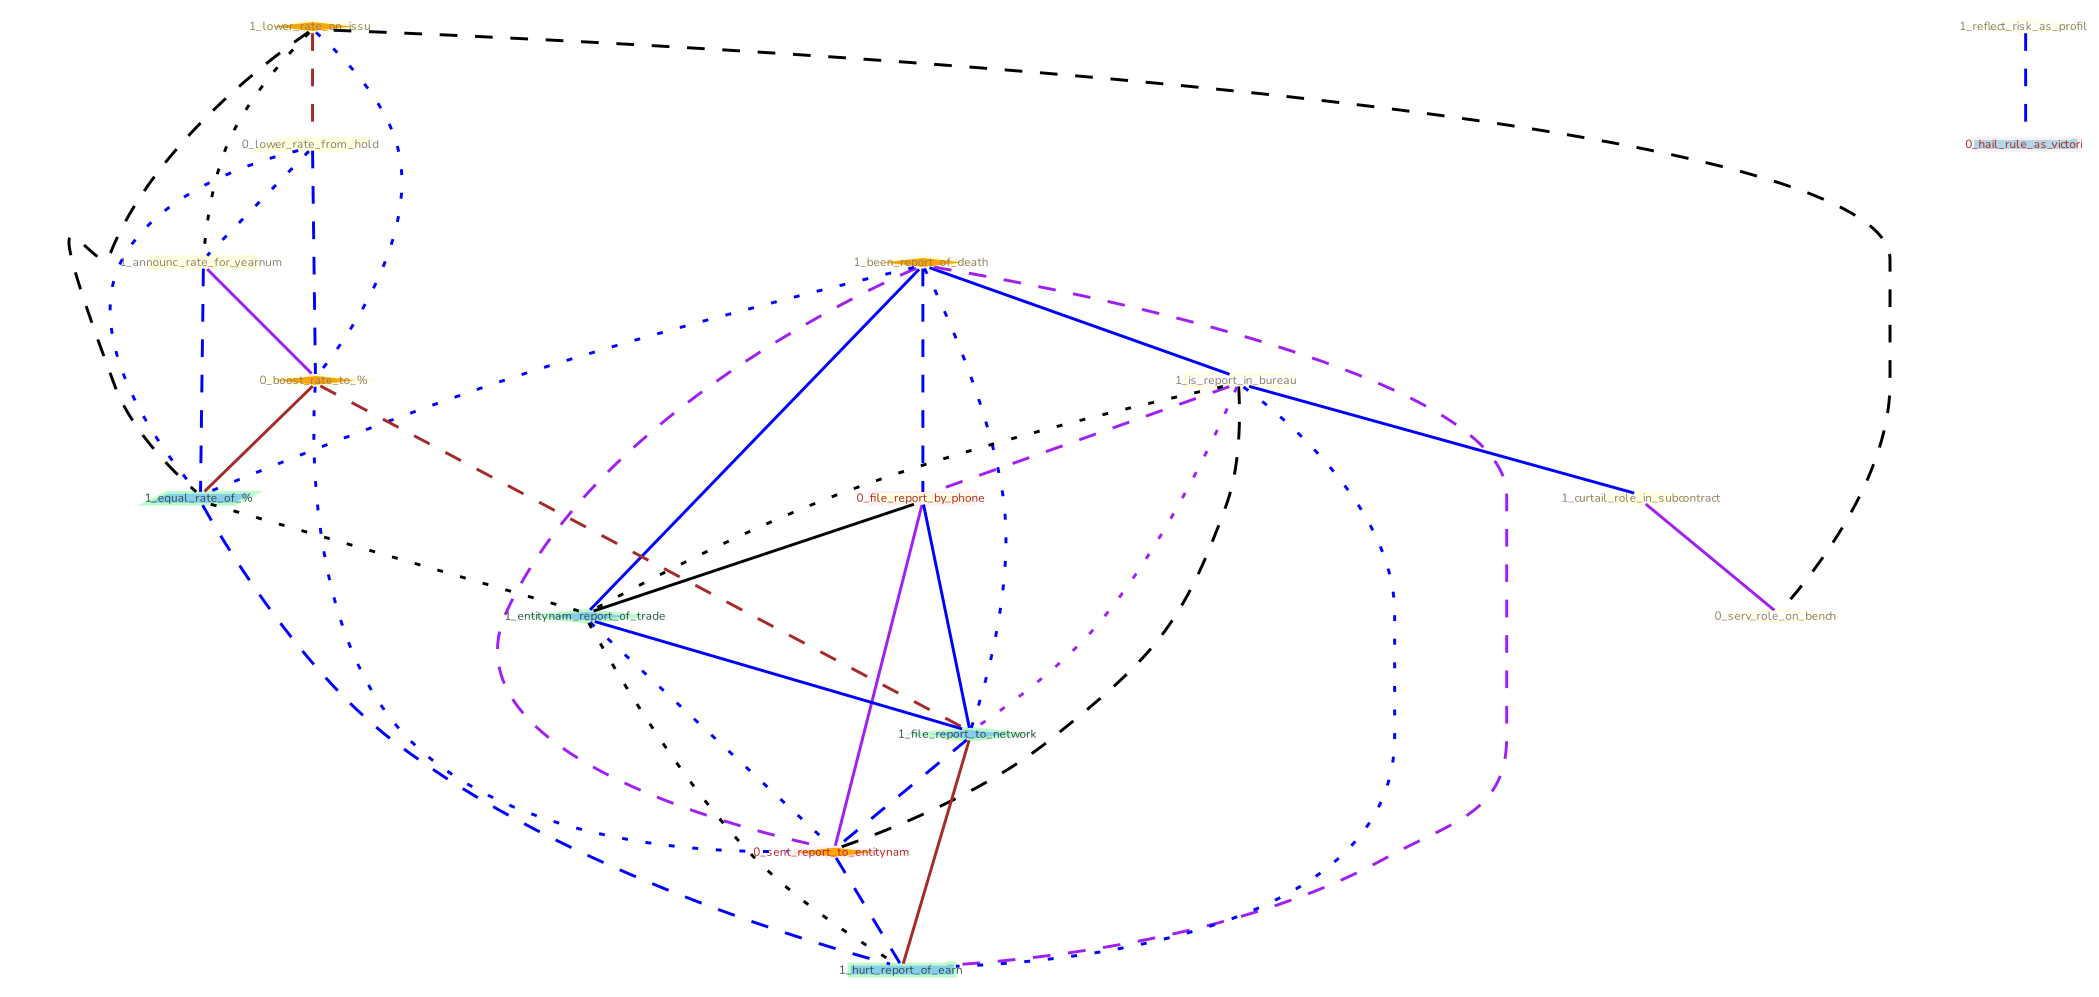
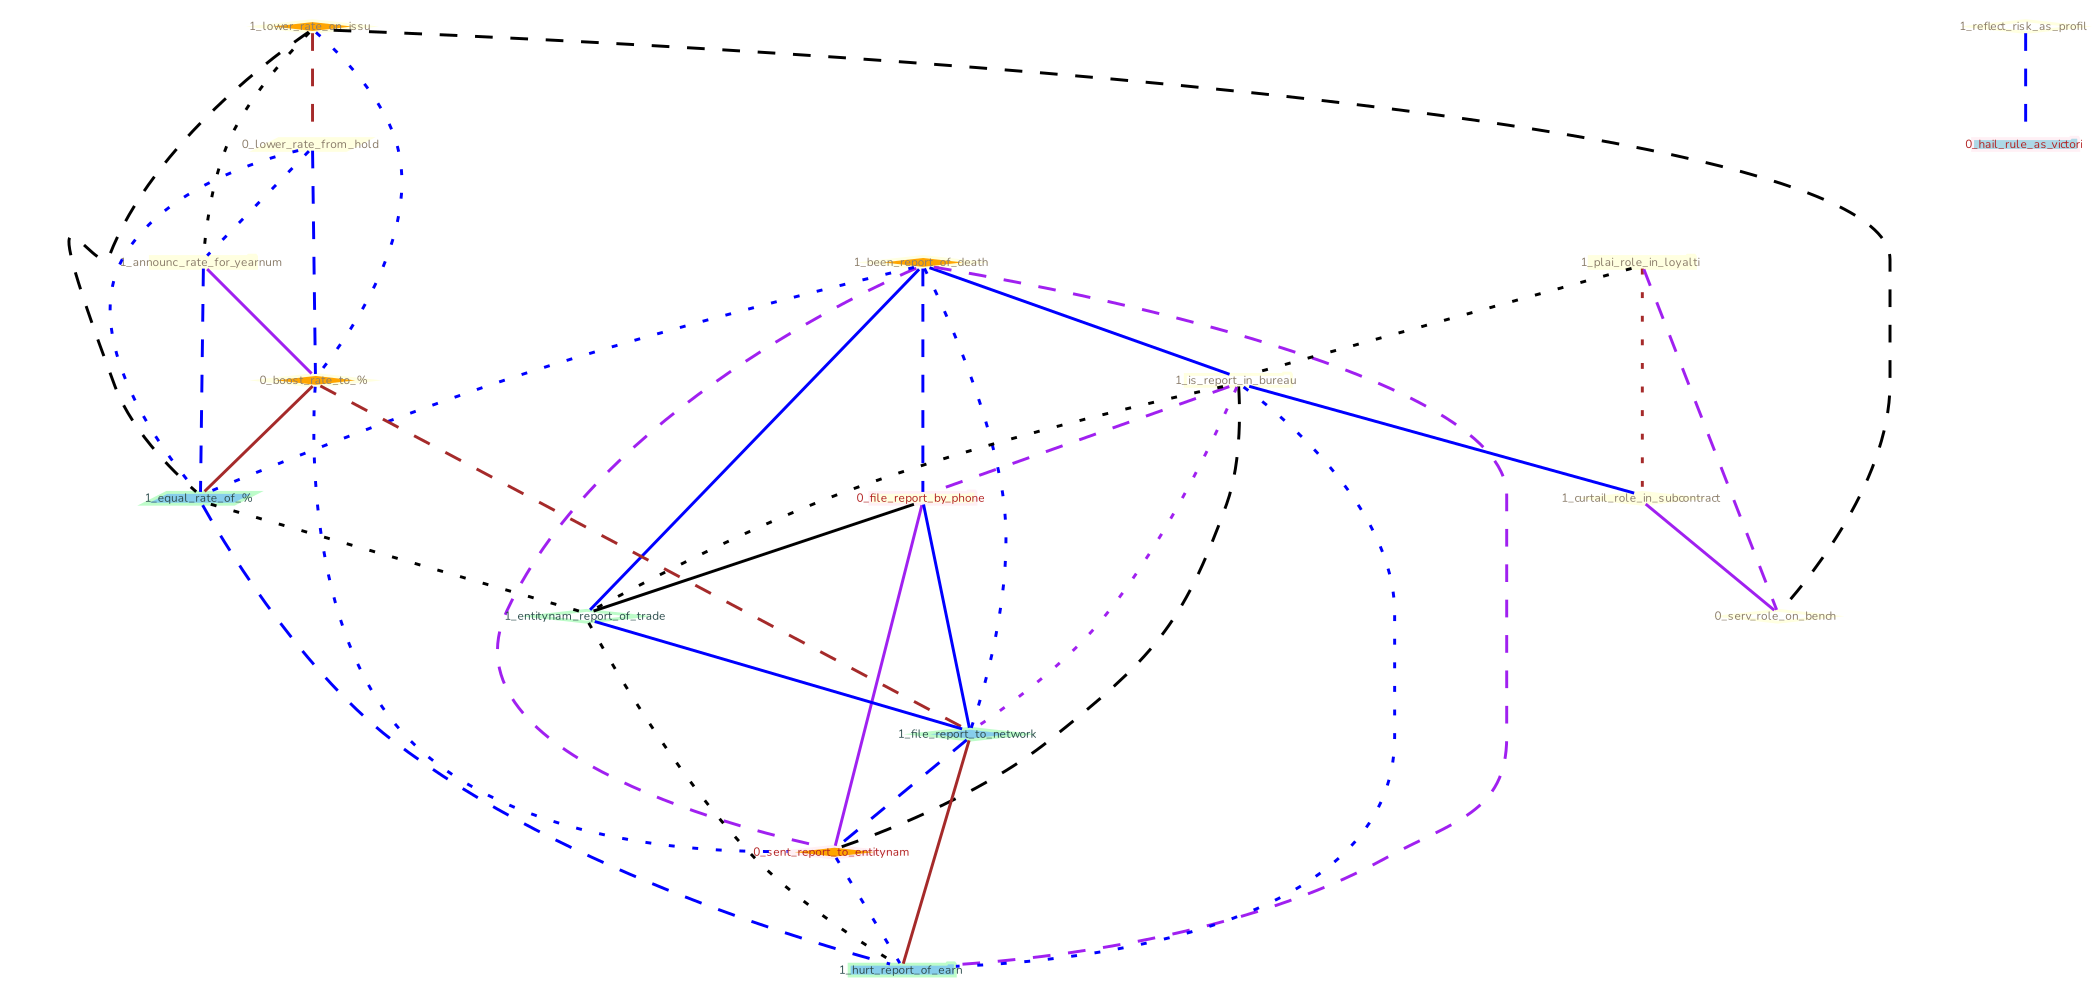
none -> (1642, 262)
(587, 616) -> (587, 616)
(711, 734) -> none
(868, 911) -> (868, 911)
